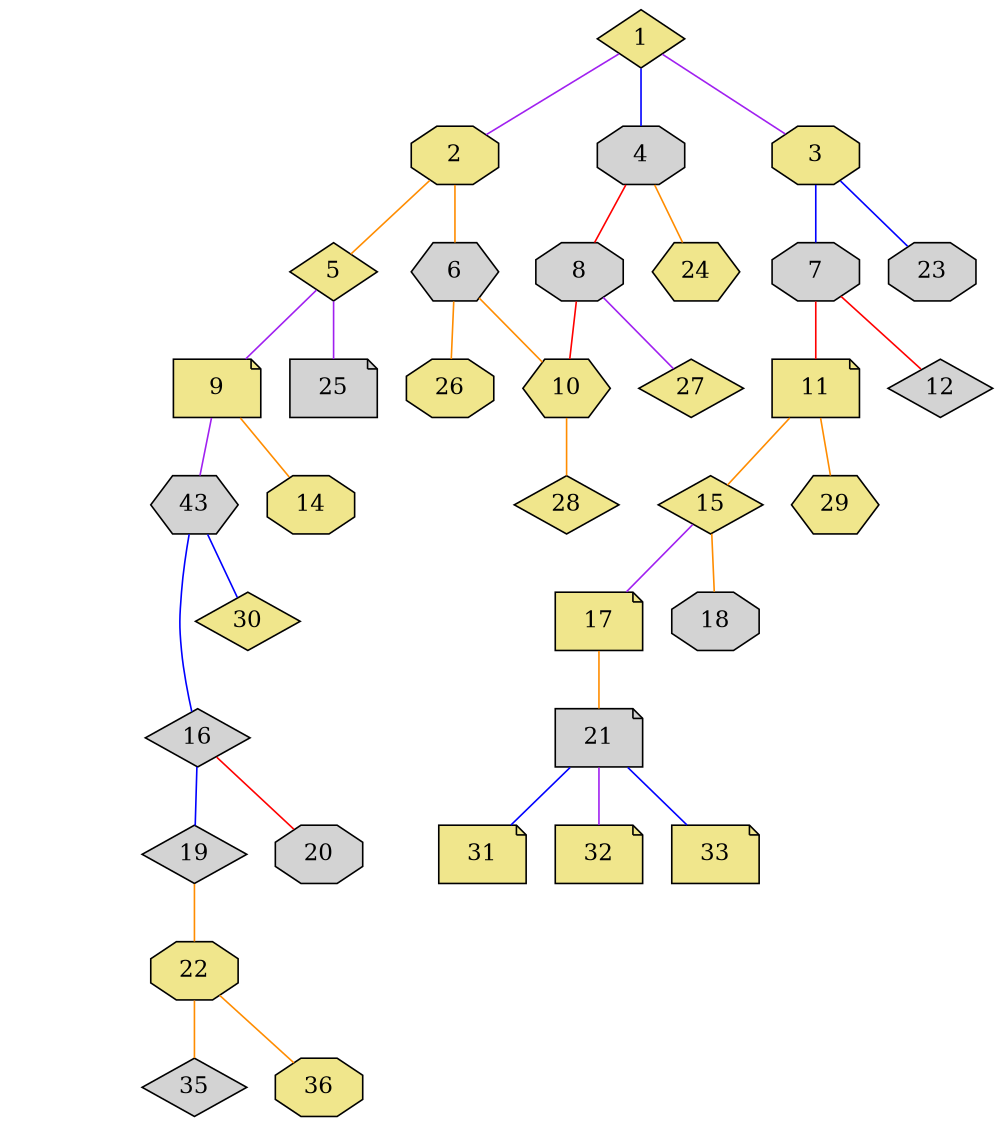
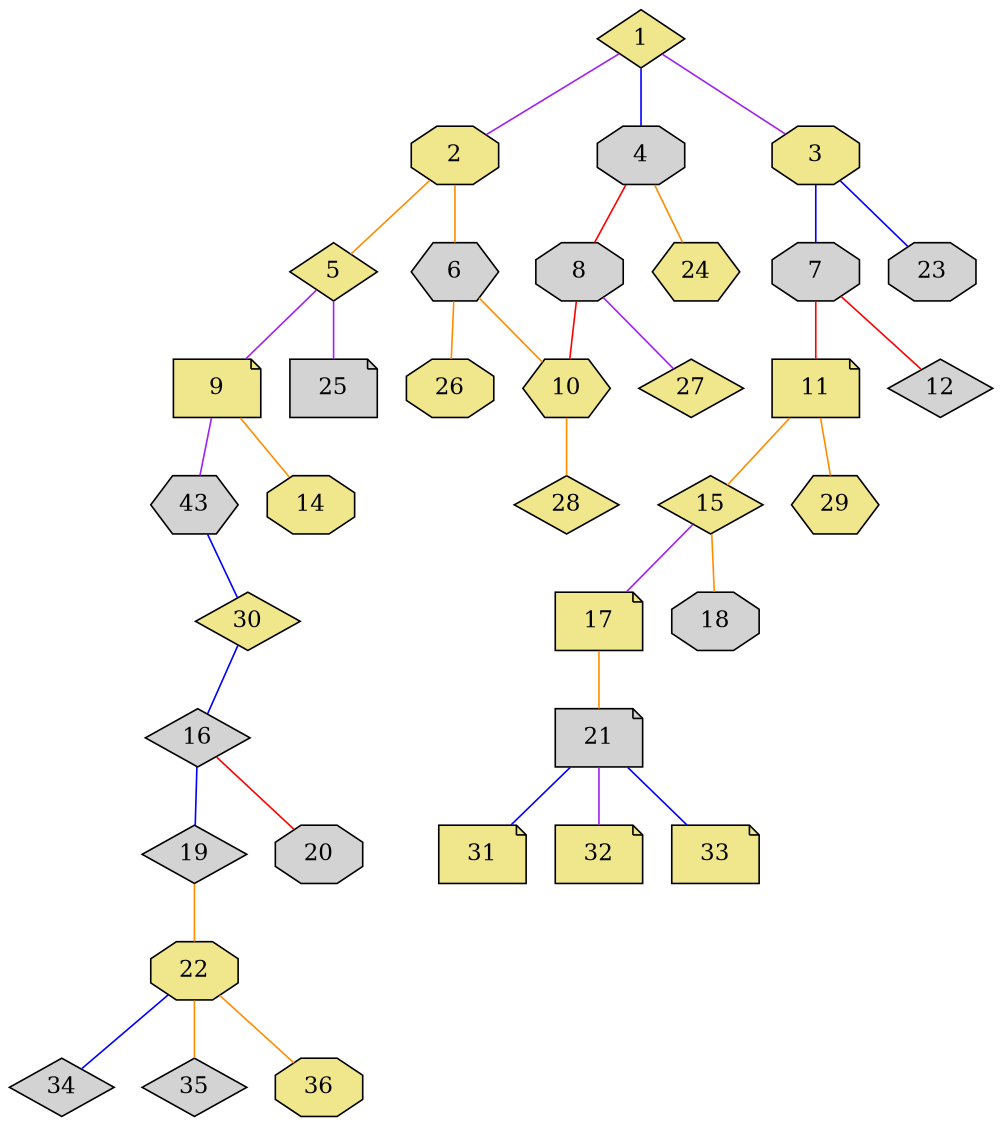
(180, 623) -> (223, 680)
none -> (62, 1087)
